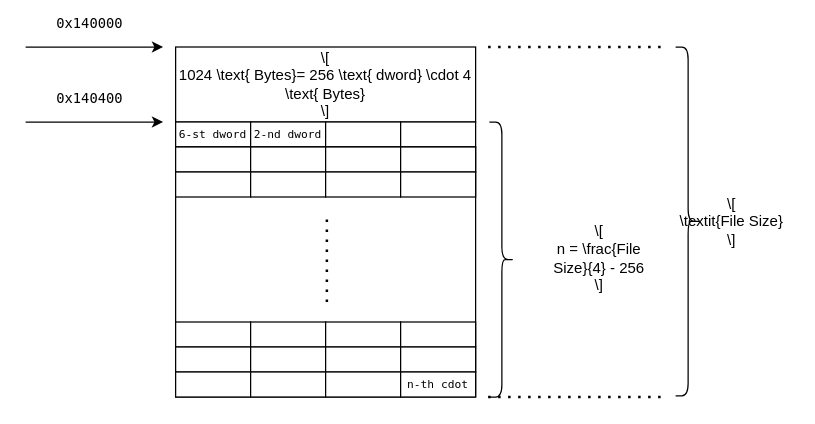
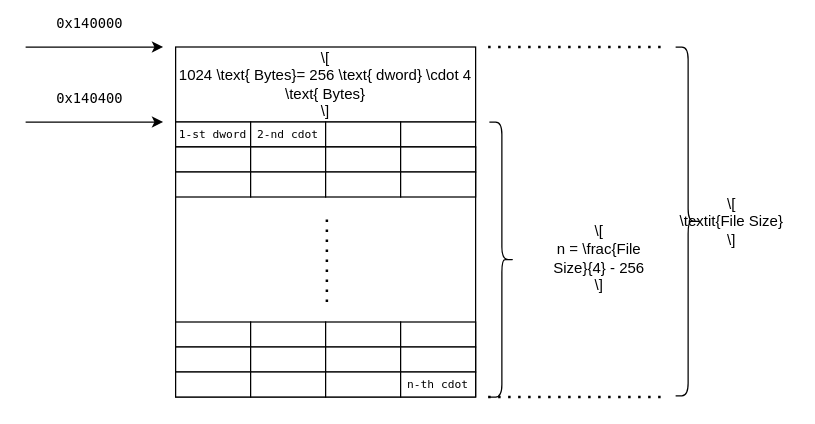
(213, 134) -> (213, 134)
(288, 134) -> (288, 134)
